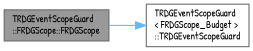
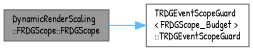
(57, 25) -> (57, 25)
